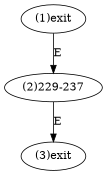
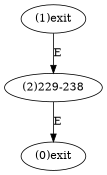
(53, 88) -> (53, 88)
(53, 156) -> (53, 156)
